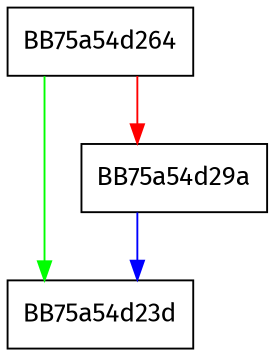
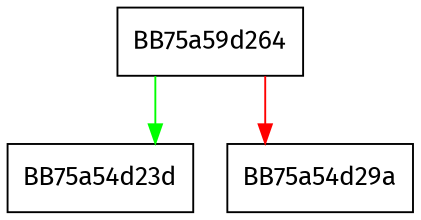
(100, 42) -> (210, 42)
(137, 237) -> none
